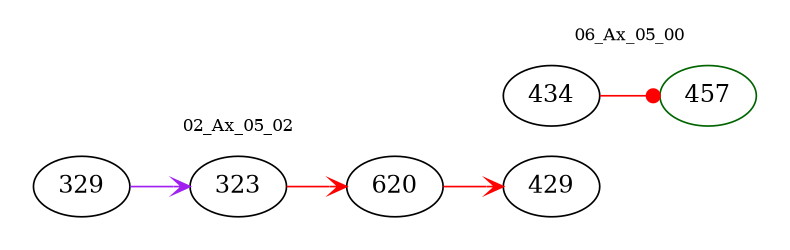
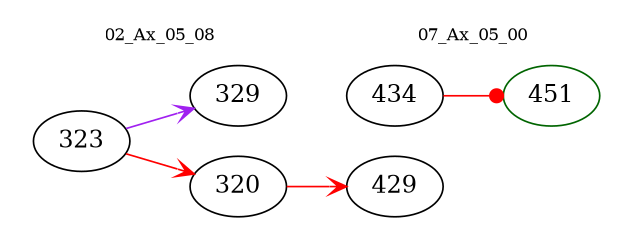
(630, 36) -> (473, 36)
(708, 96) -> (552, 96)
(238, 127) -> (160, 36)
(152, 187) -> (152, 121)
(395, 187) -> (238, 187)
